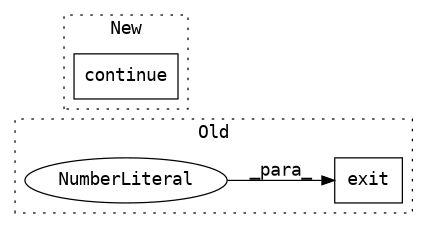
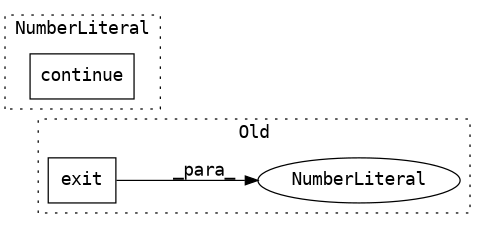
(126, 29) -> (83, 29)
(275, 180) -> (181, 180)
